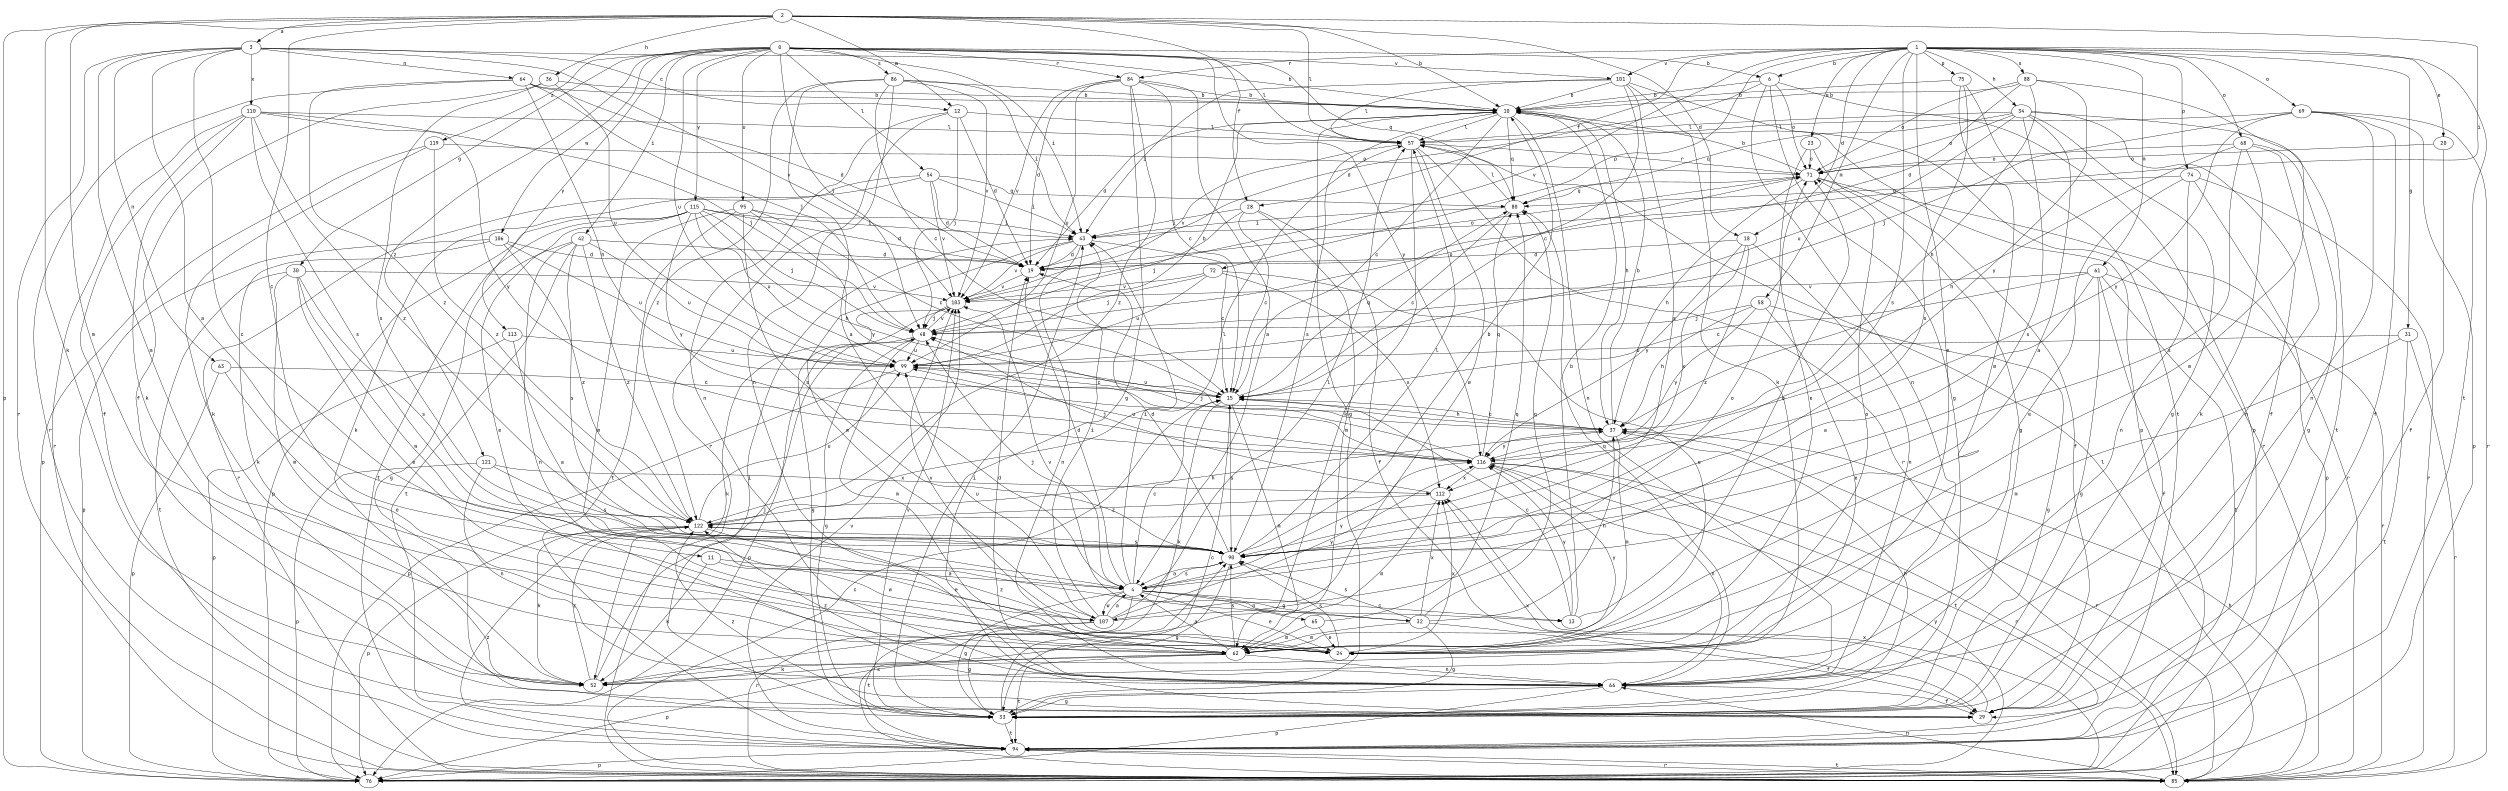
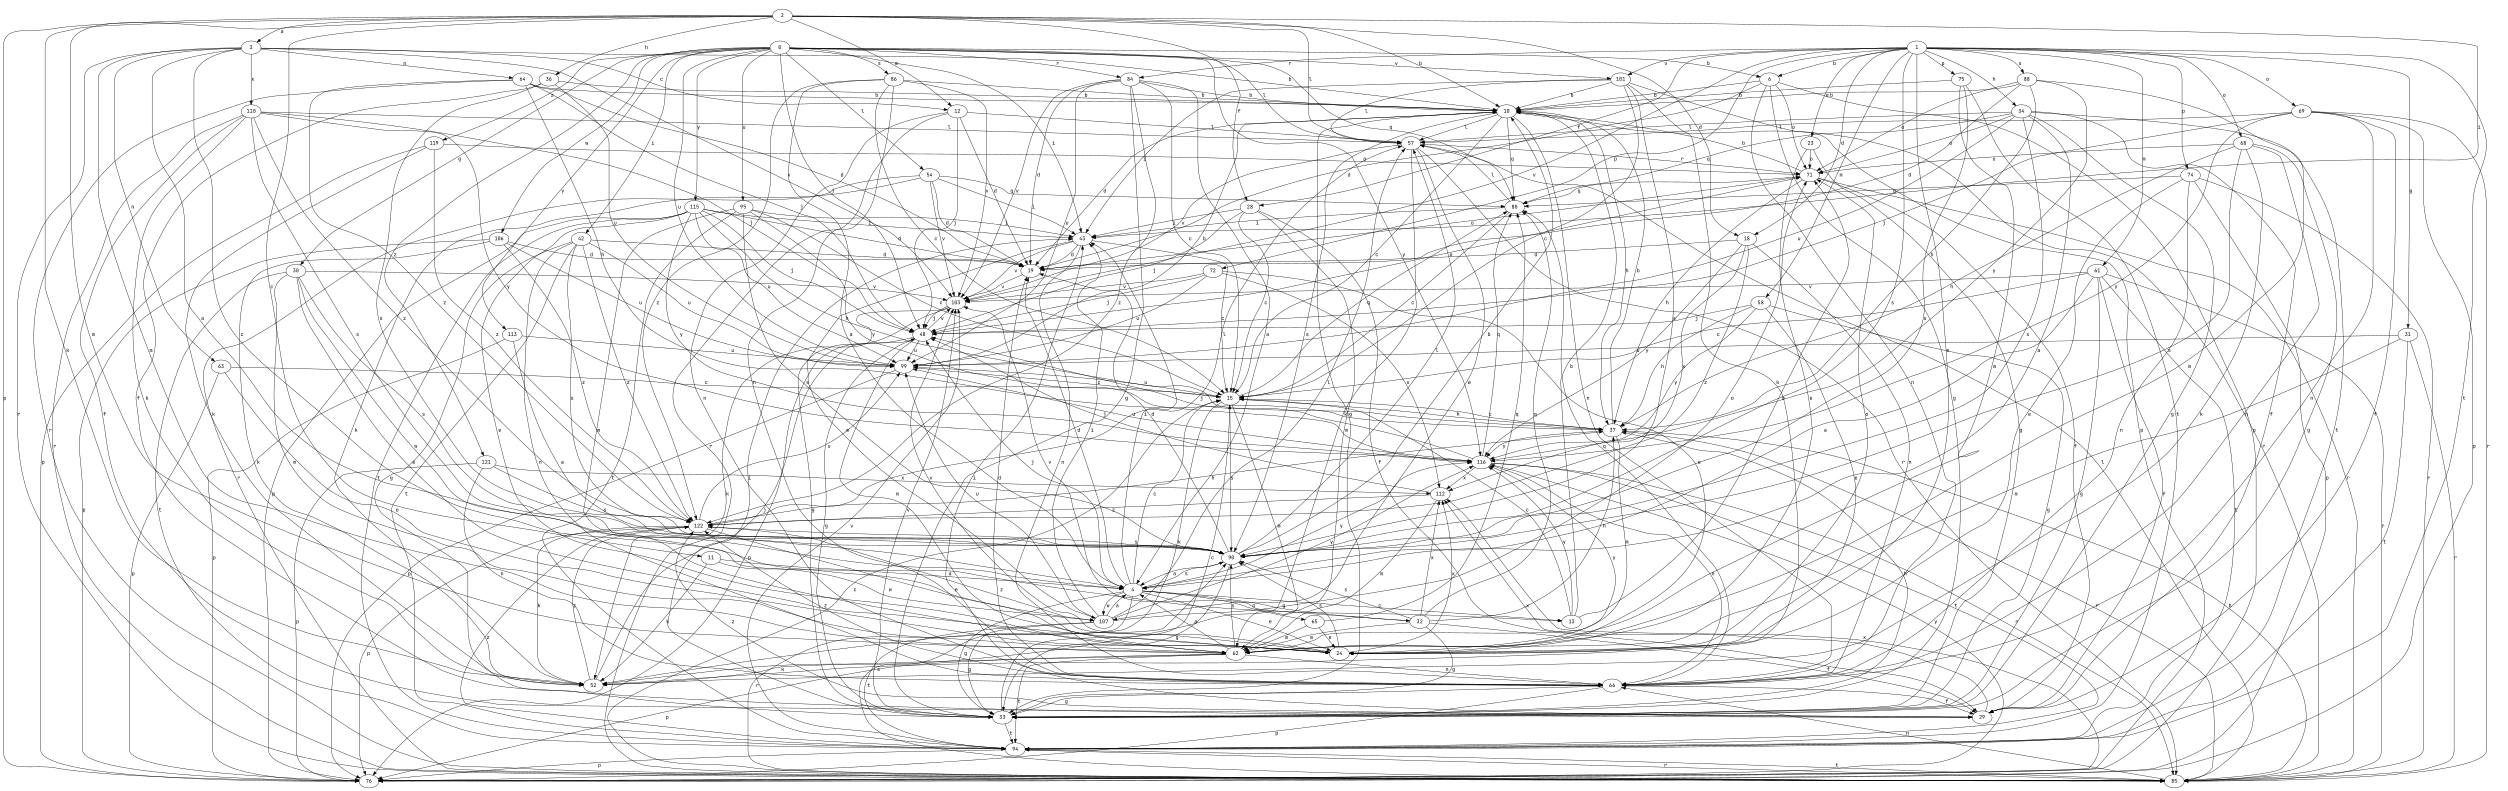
(1014, 122) -> none
(2443, 143) -> none
